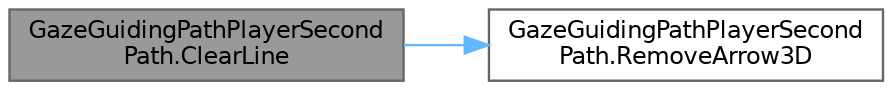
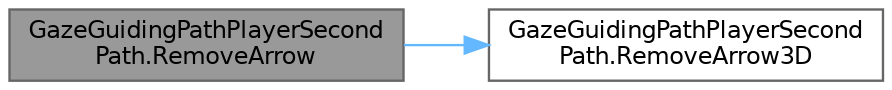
(207, 45) -> (207, 45)
